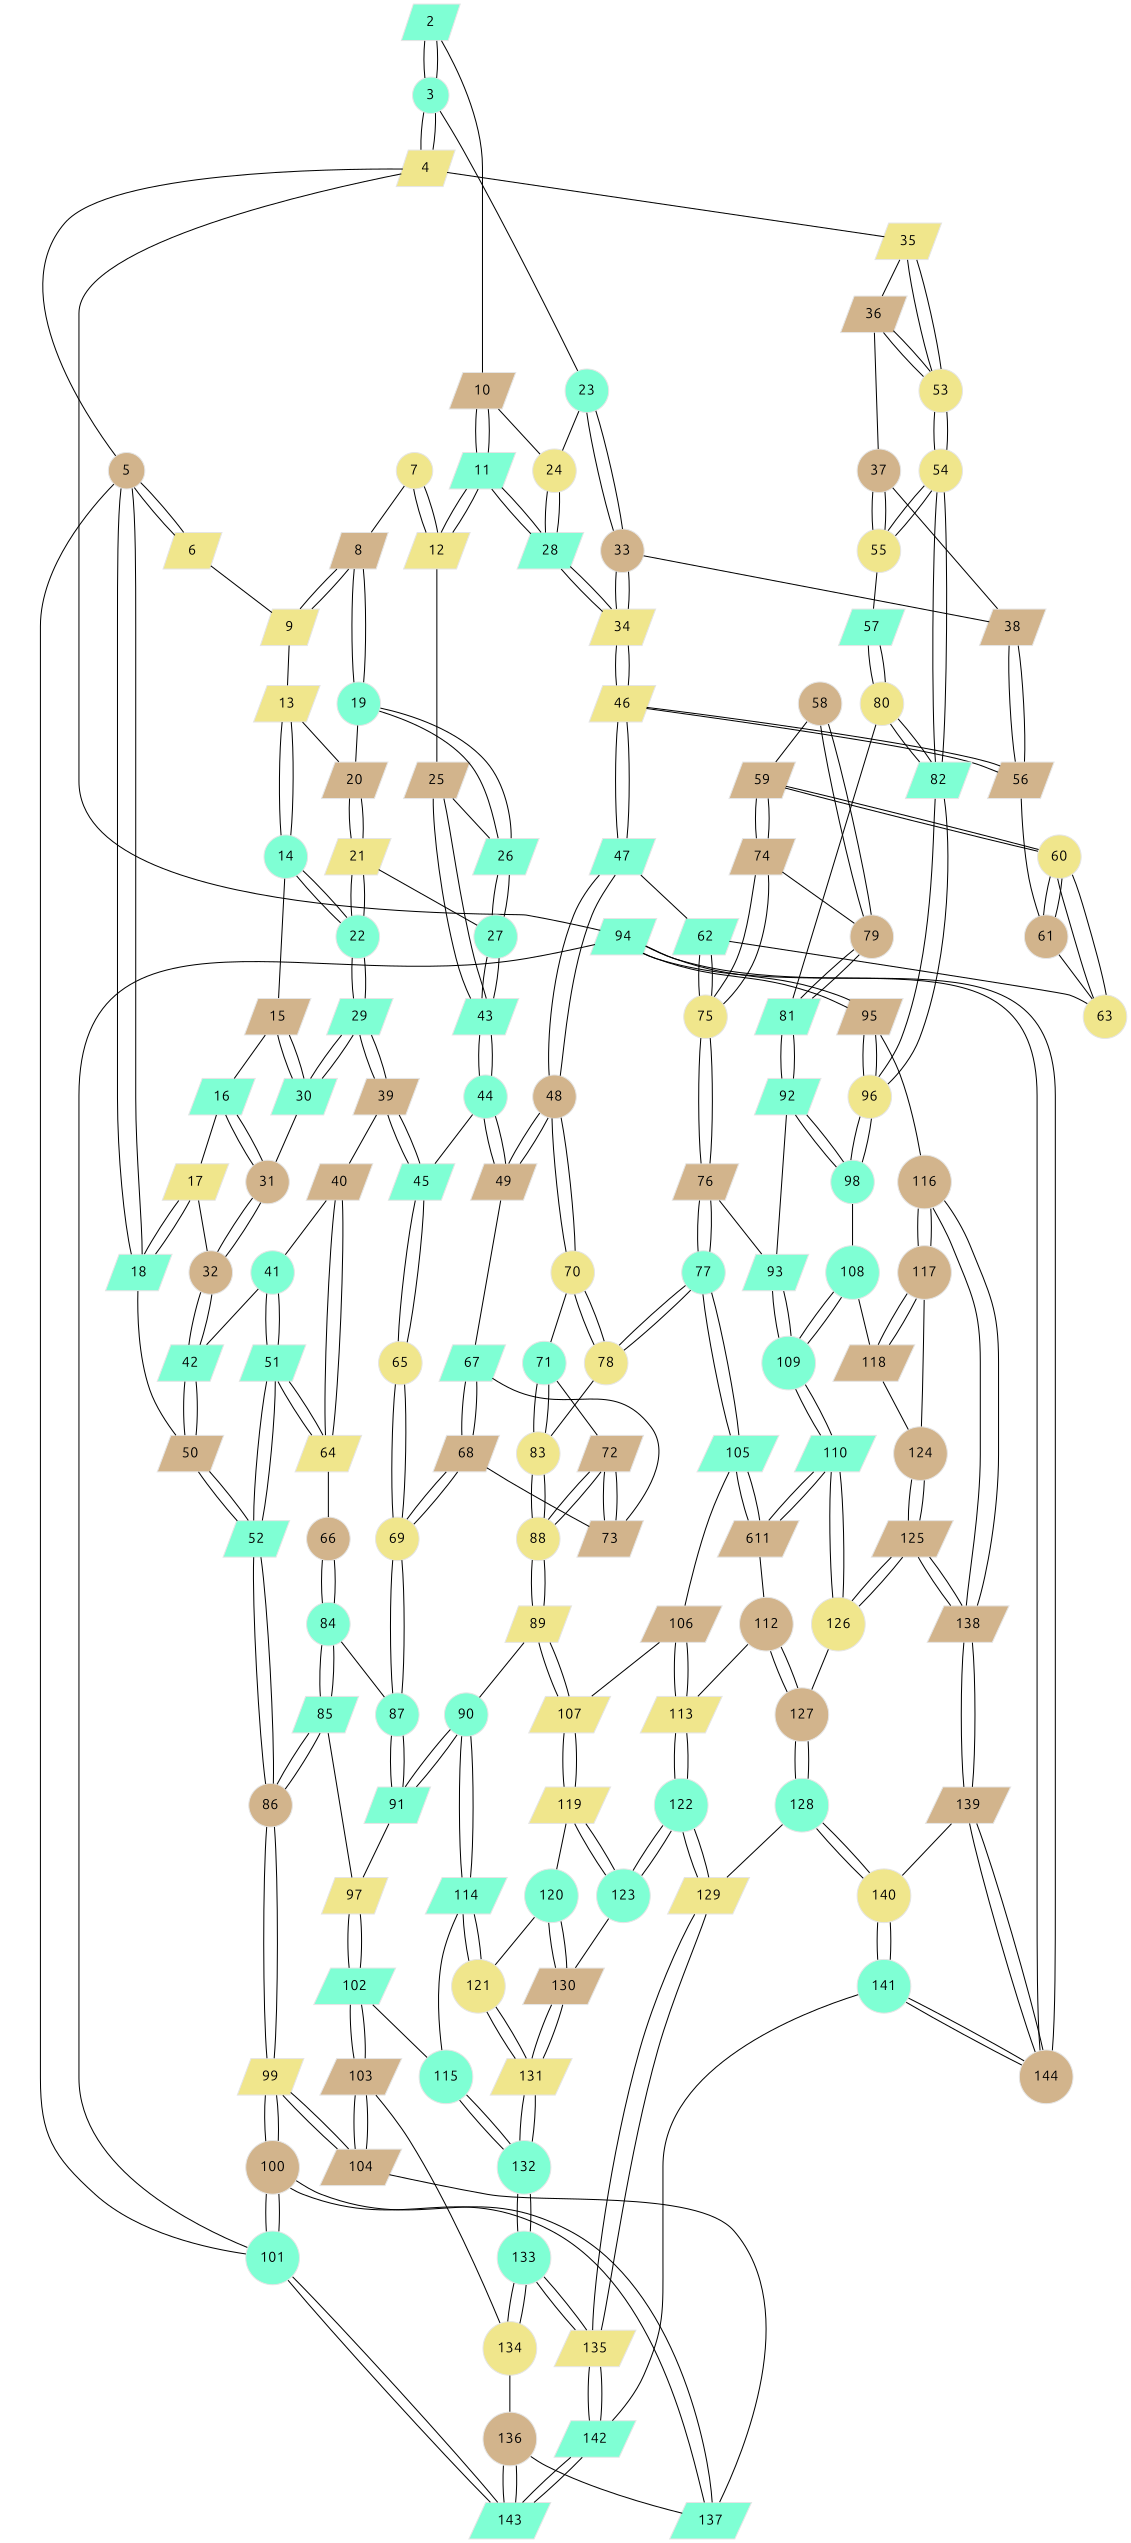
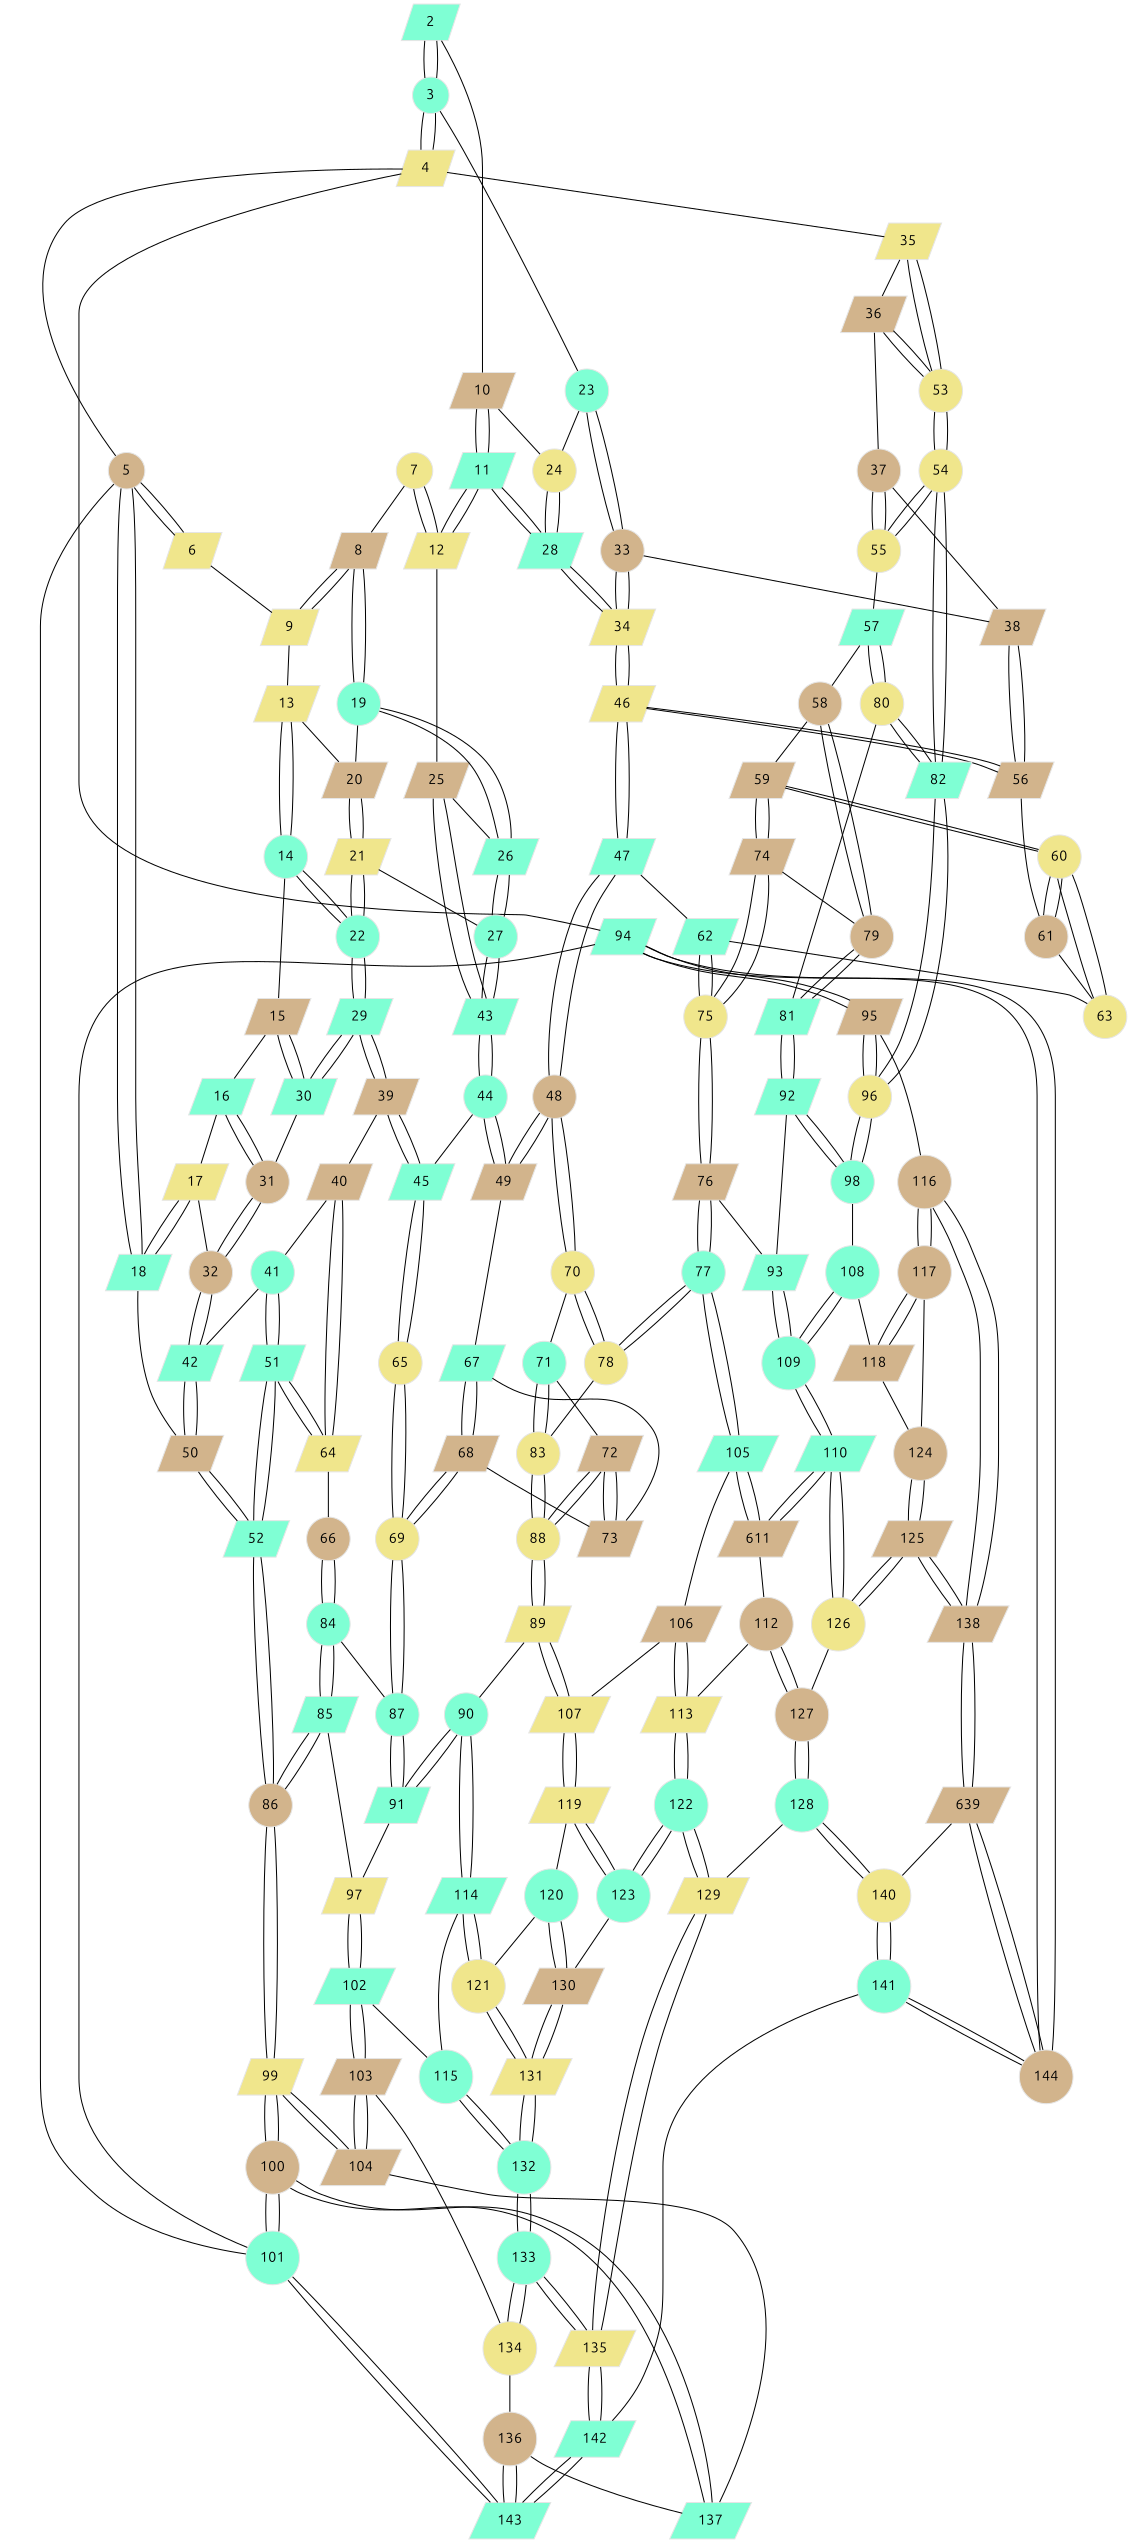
none -> (846, 666)
(968, 1805) -> (968, 1805)
